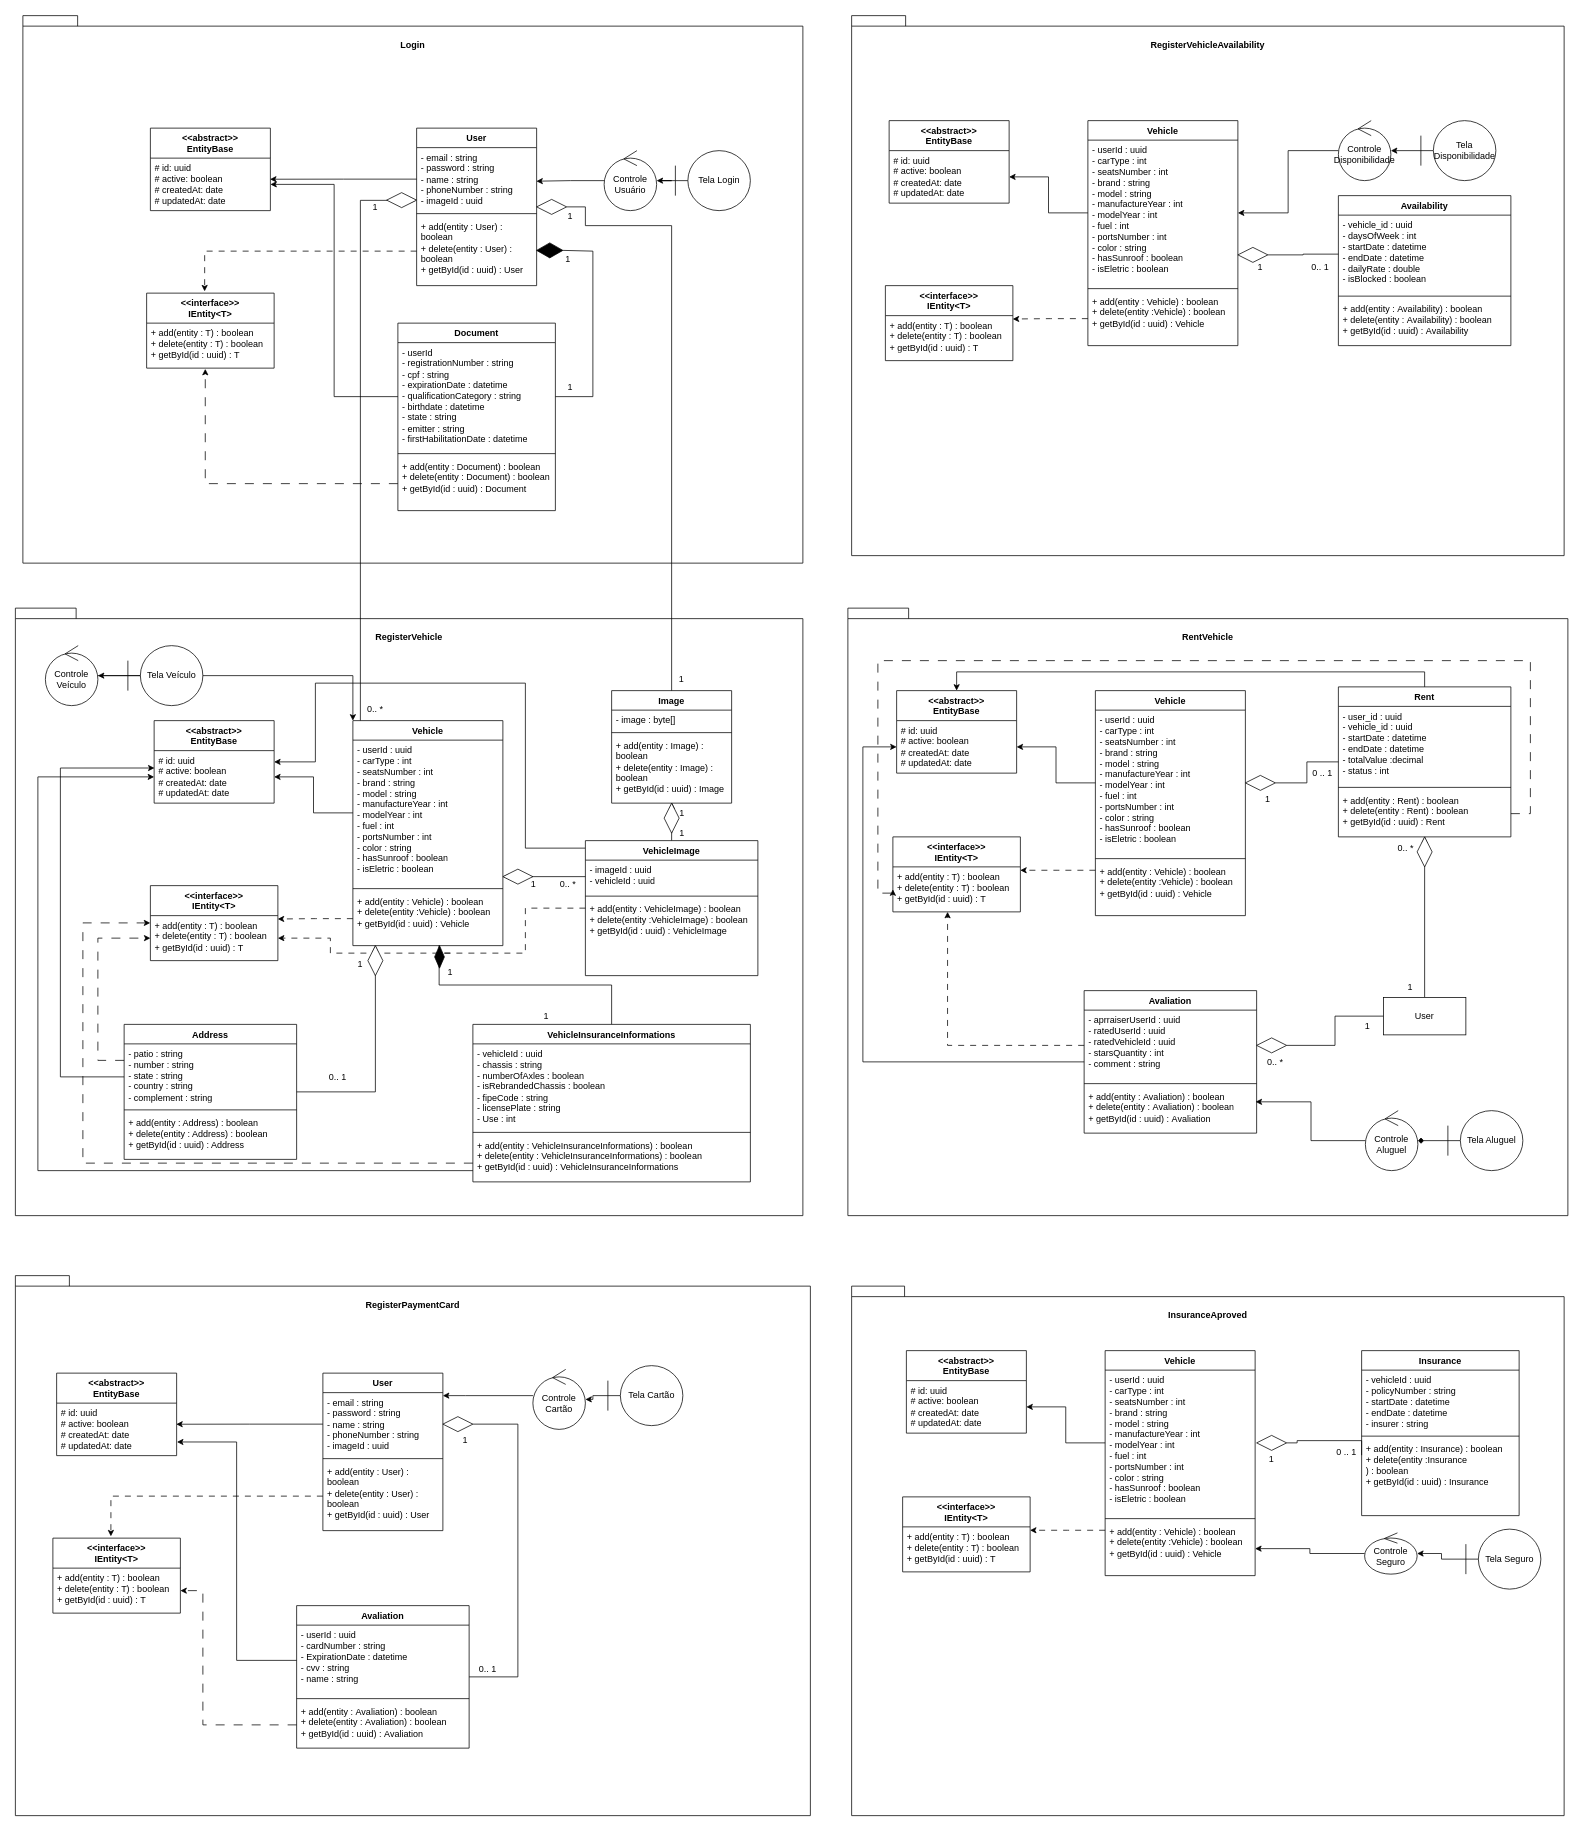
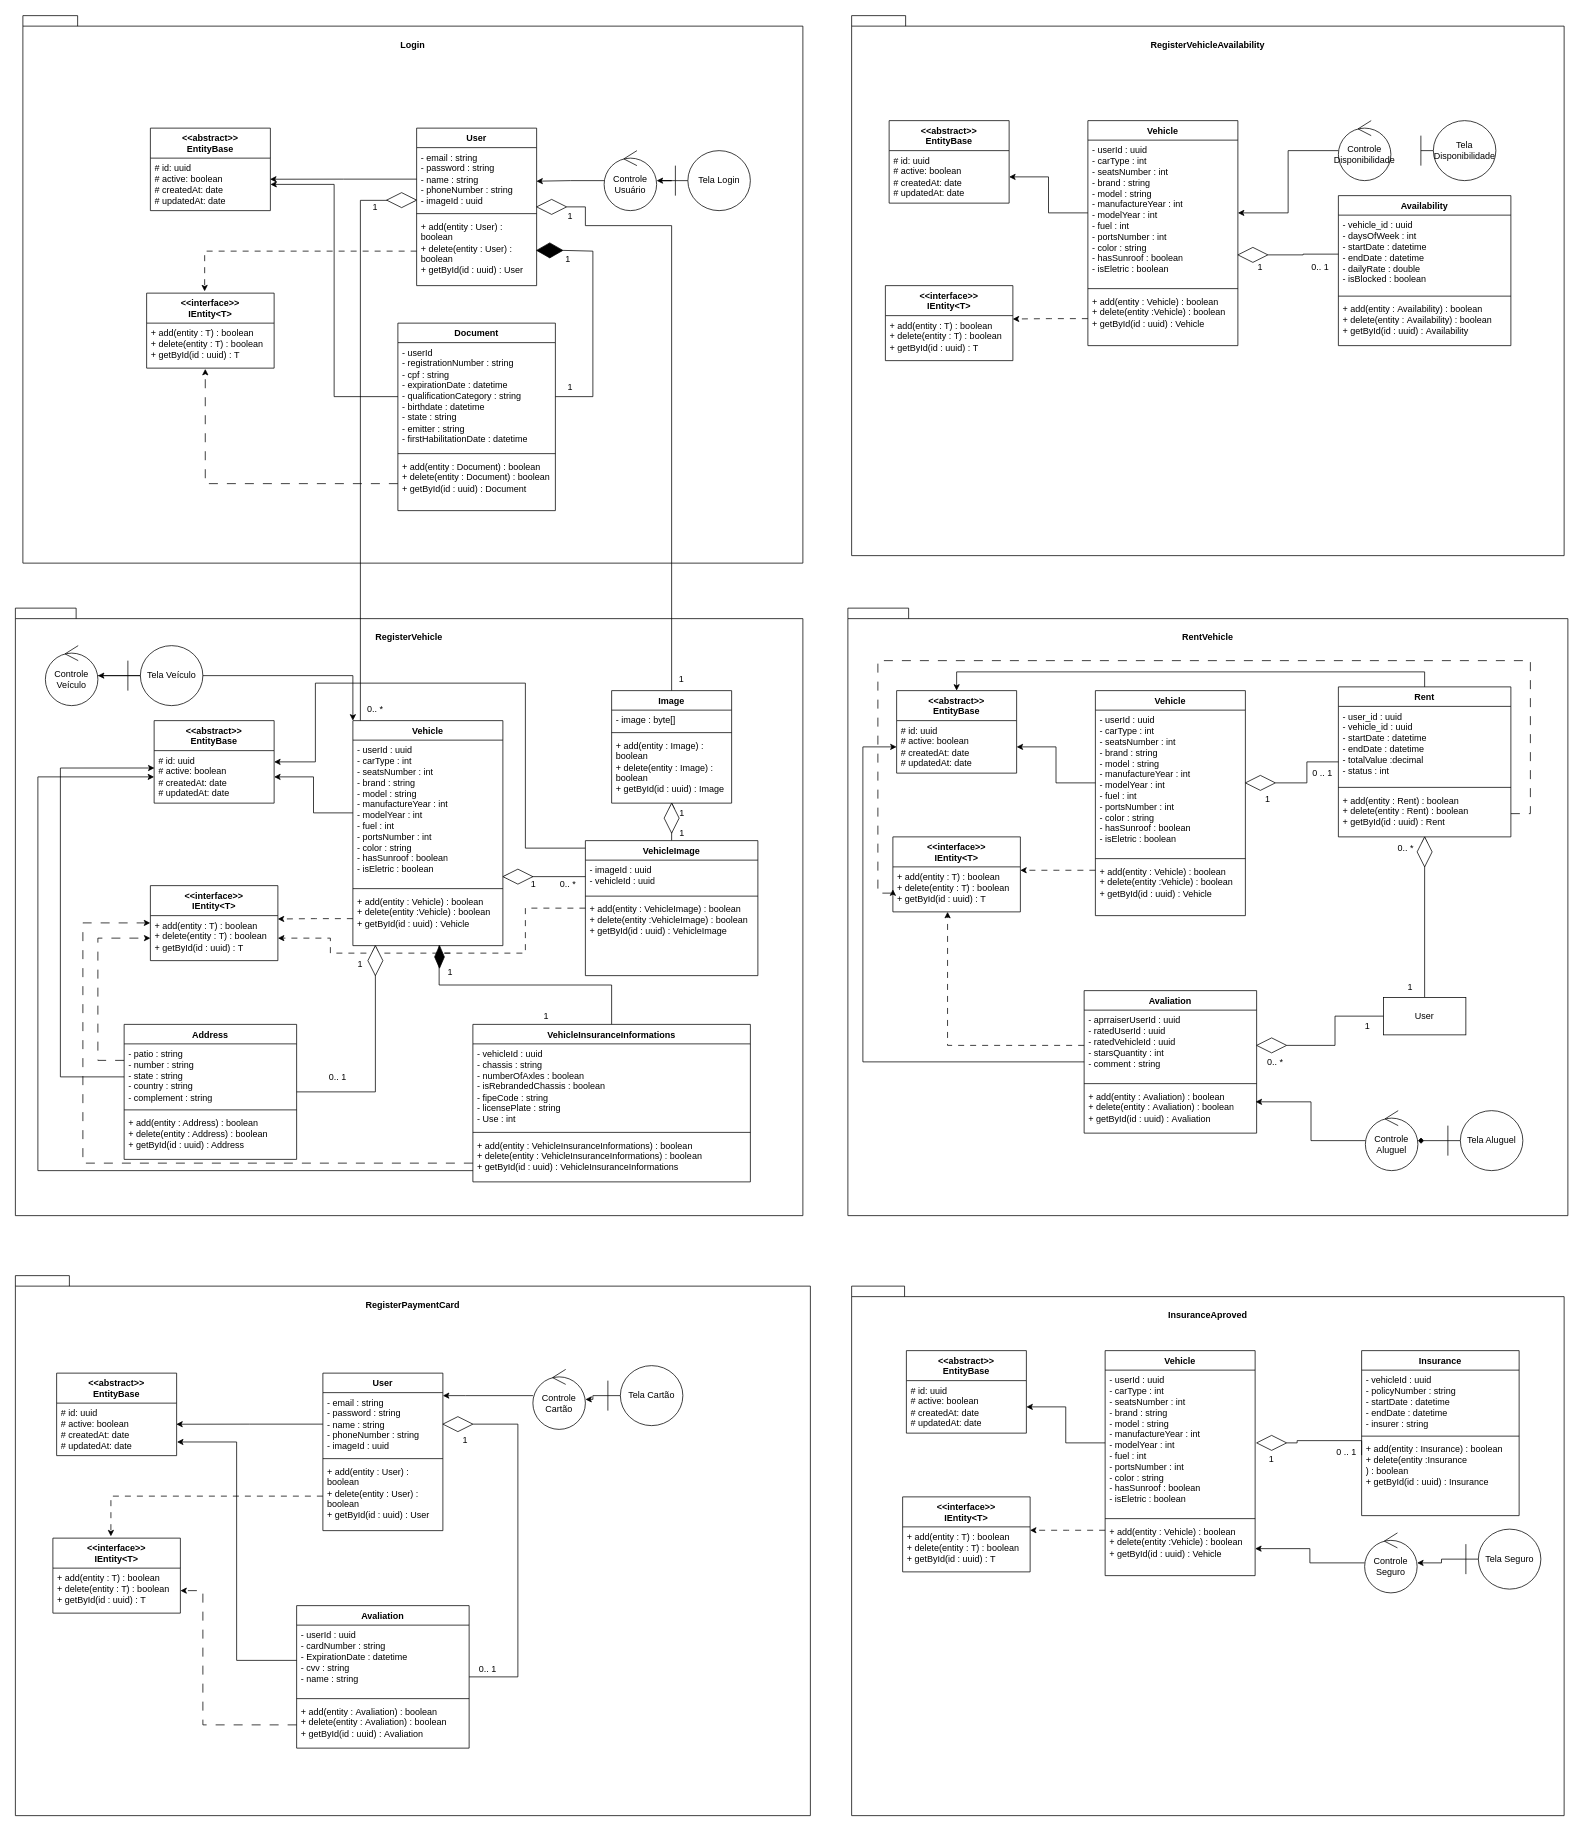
(1407, 150) -> none
(1391, 1553) -> (1391, 1563)
